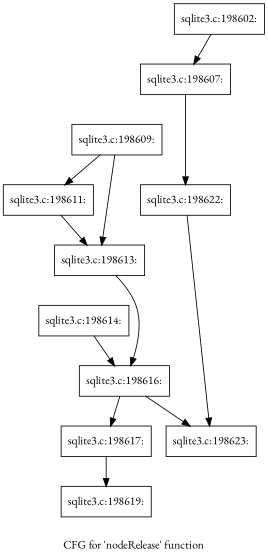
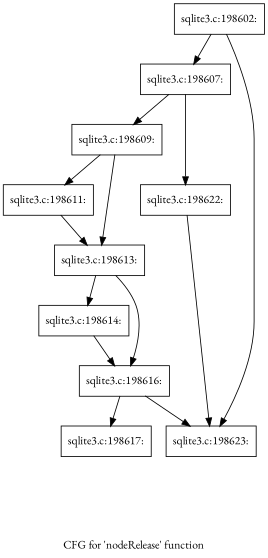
none -> (154, 107)
none -> (254, 227)
none -> (93, 287)
(106, 502) -> none
